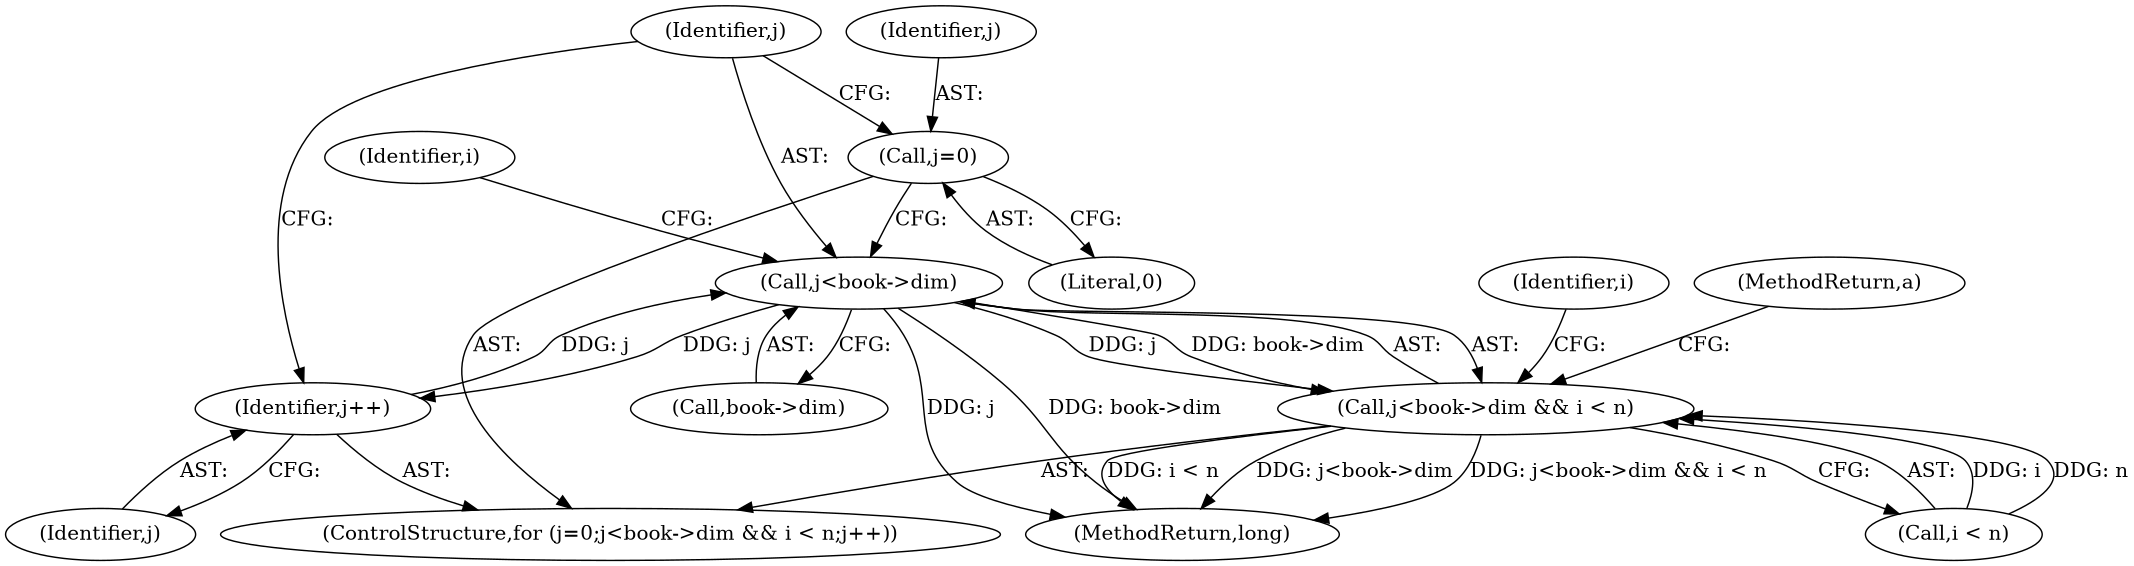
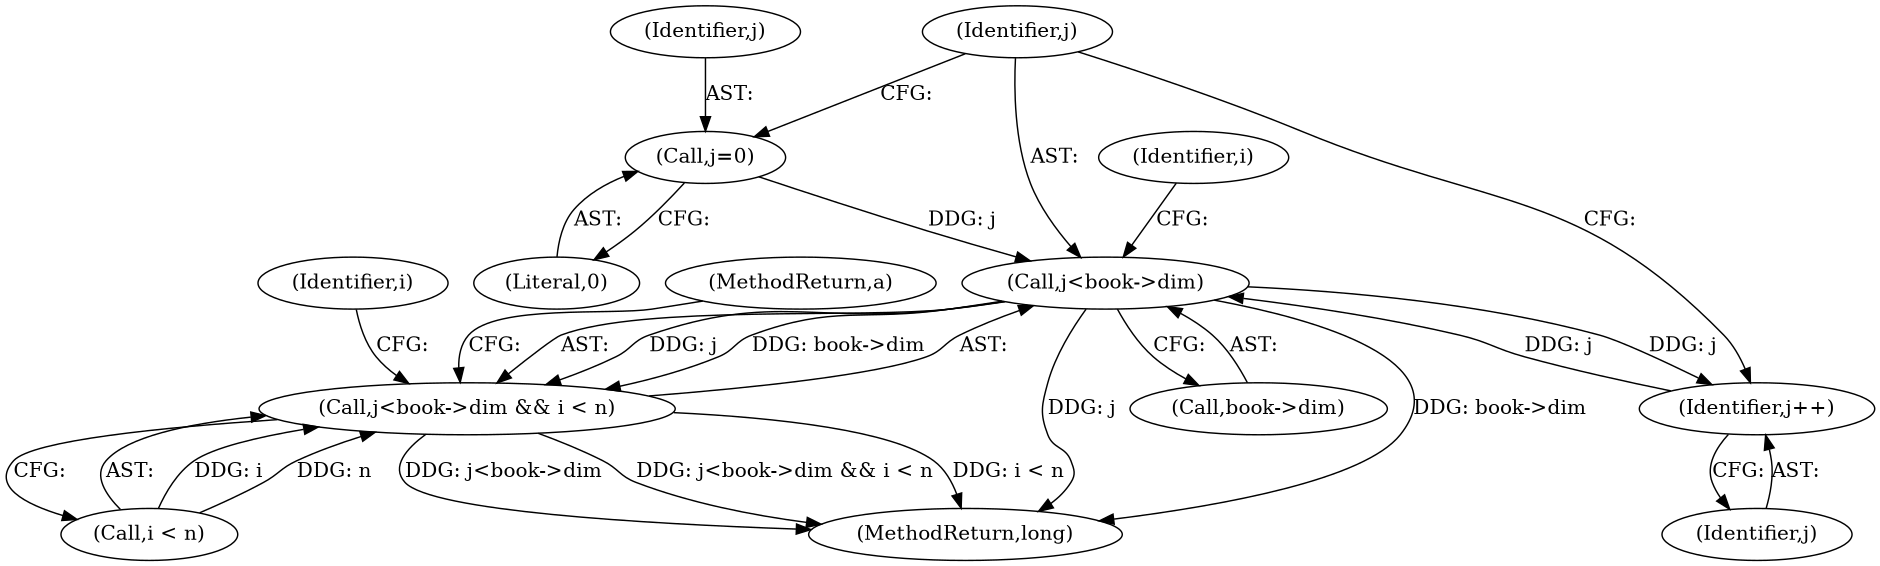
(925, 220) -> (963, 220)
(610, 534) -> none
